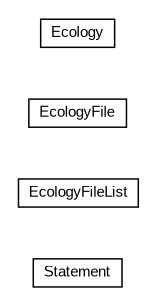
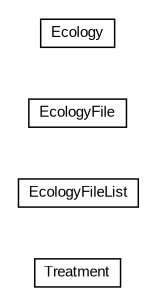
(78, 272) -> none
none -> (78, 272)
